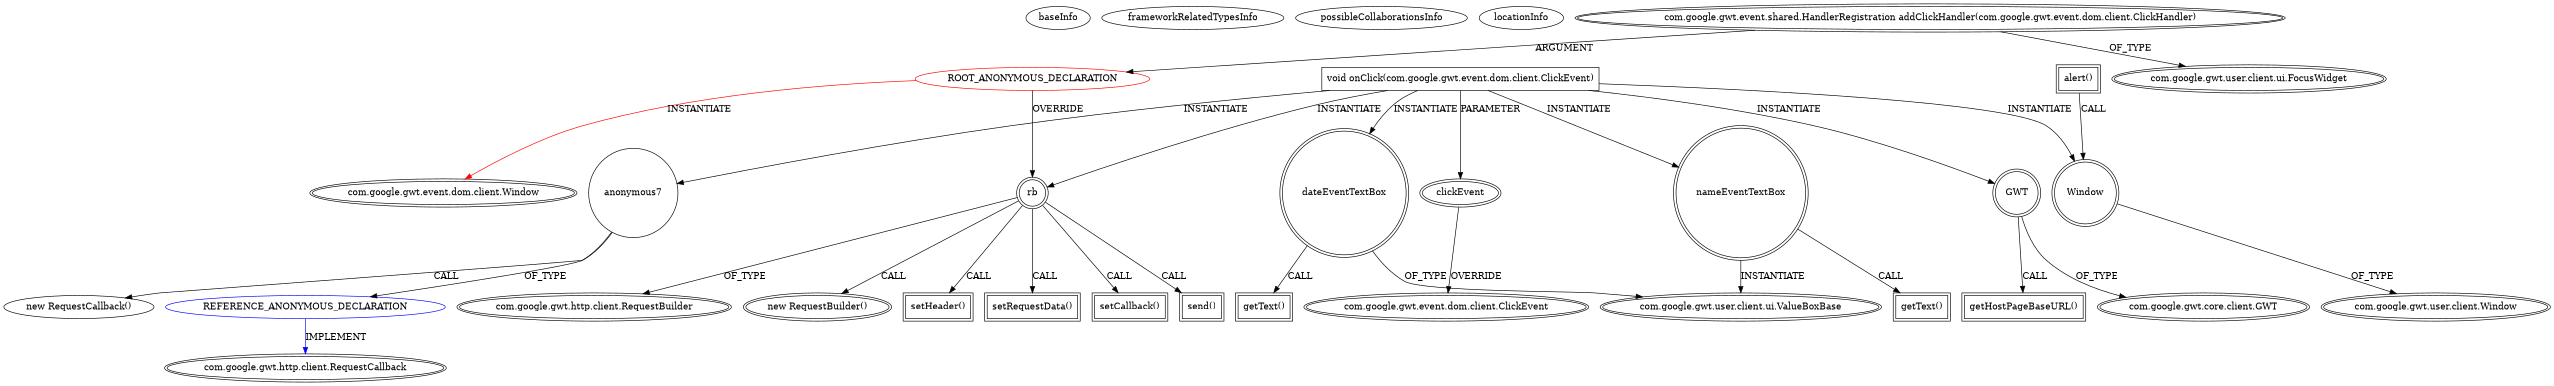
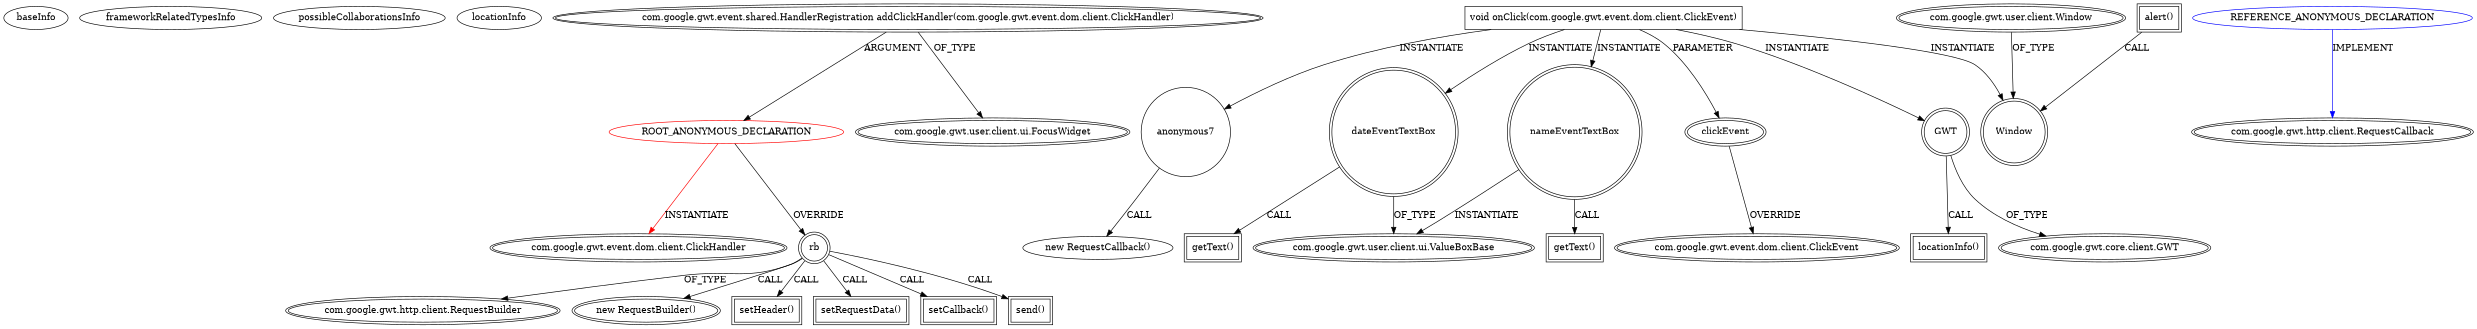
(1219, 131) -> none
(443, 193) -> (638, 248)
(2254, 248) -> (2012, 62)
(500, 276) -> none
(2024, 307) -> (1949, 248)
